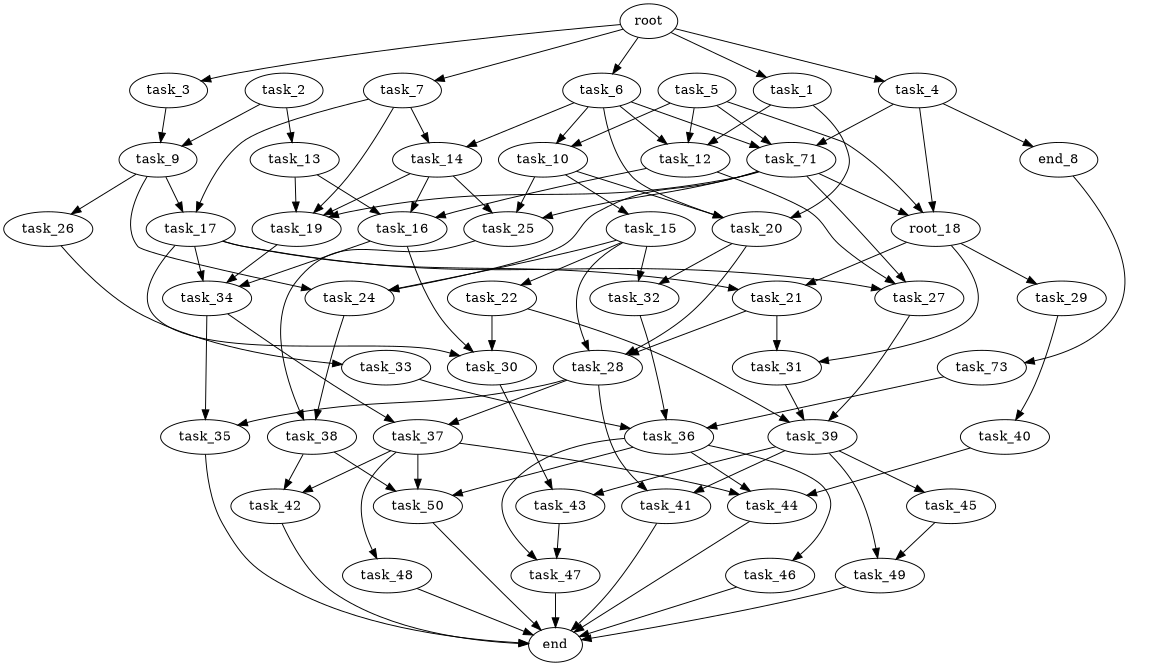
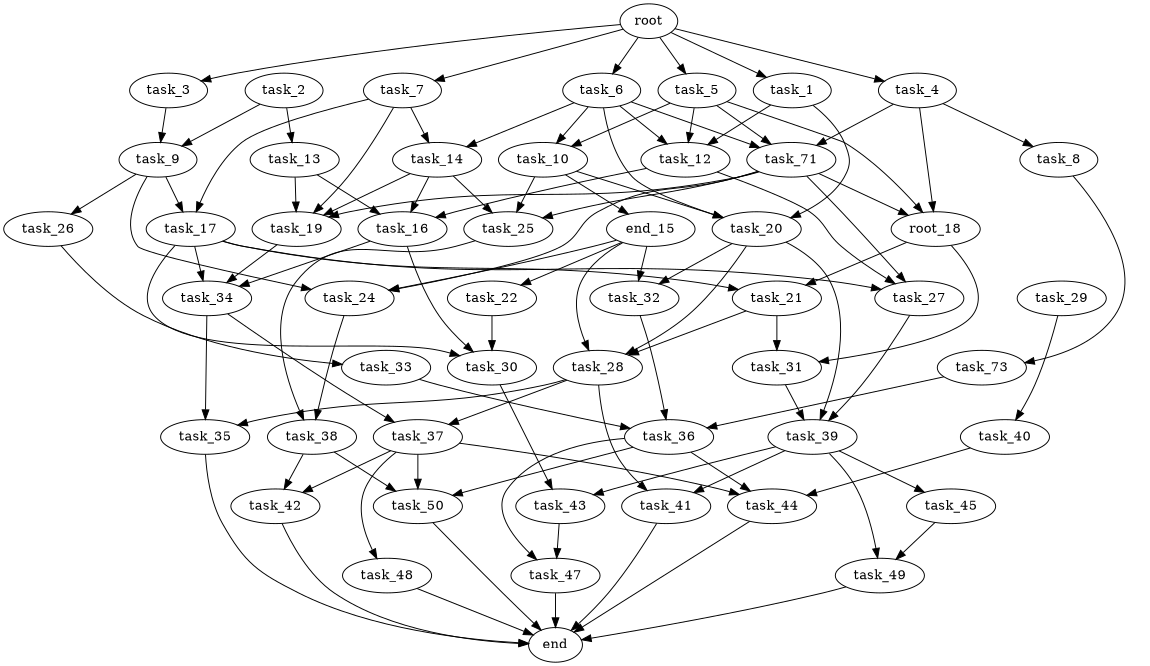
none -> (670, 52)
(1059, 160) -> (1059, 160)
(651, 229) -> (651, 229)
(994, 261) -> none
(658, 354) -> (840, 316)
(770, 576) -> none
